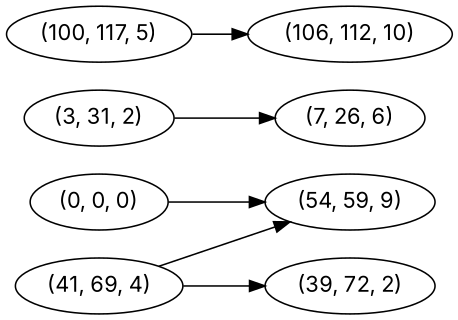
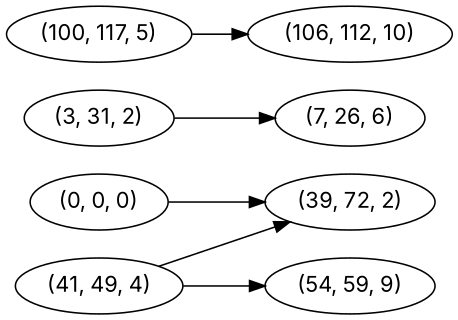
(209, 202) -> (209, 202)
(99, 286) -> (99, 286)
